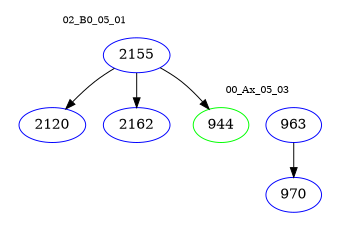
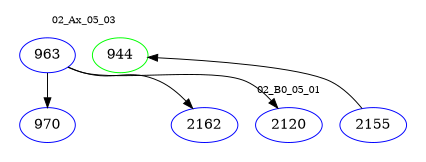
(92, 84) -> (173, 75)
(137, 85) -> (130, 75)
(257, 91) -> (84, 21)
